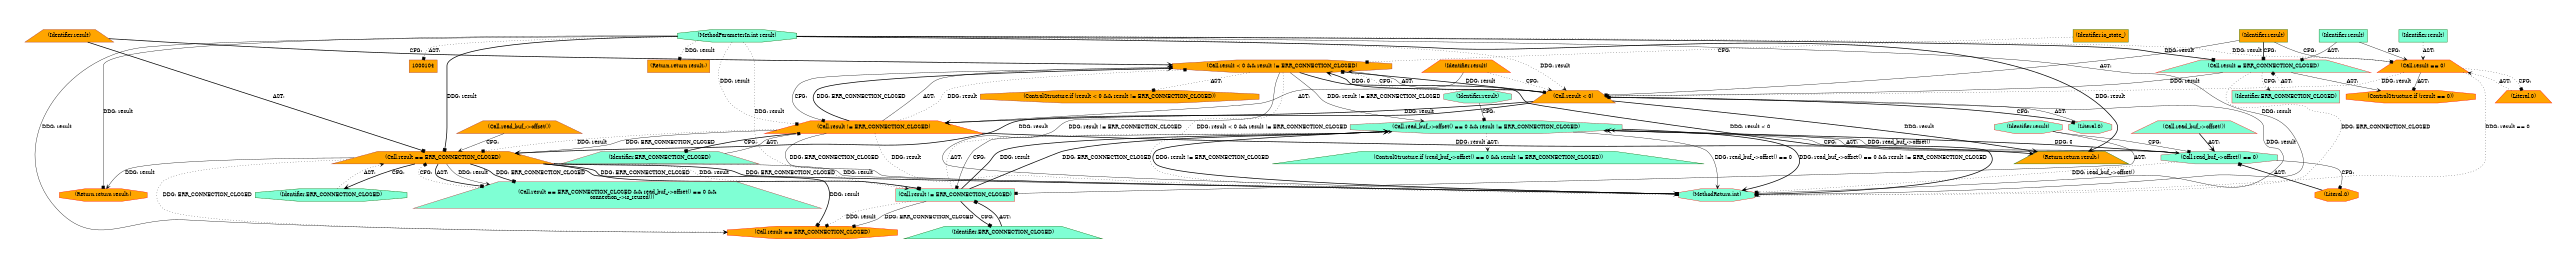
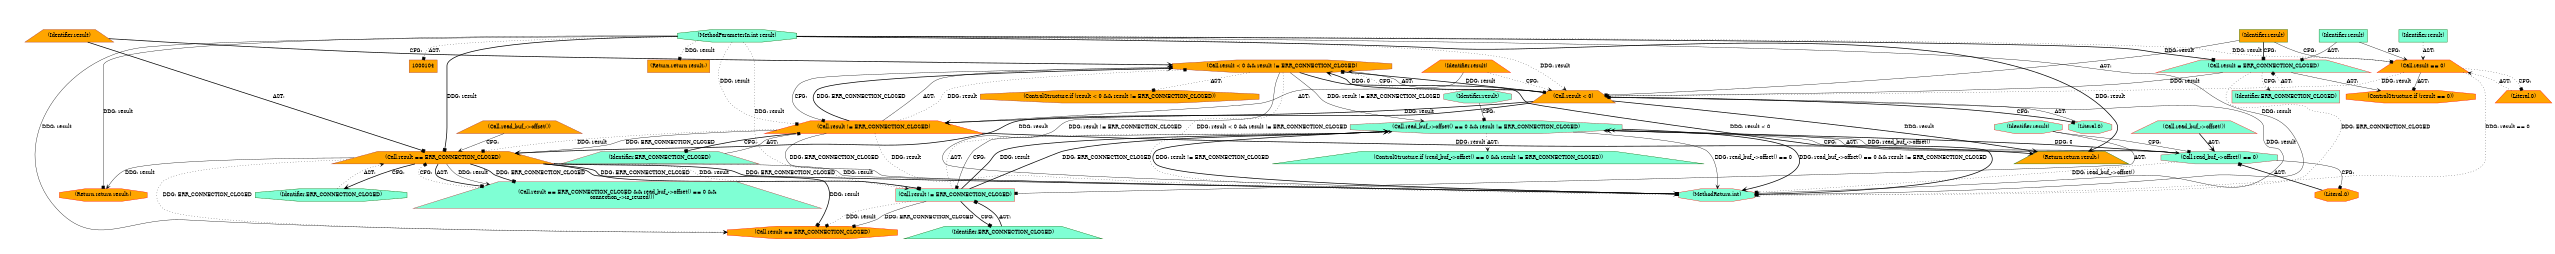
(2101, 36) -> none
